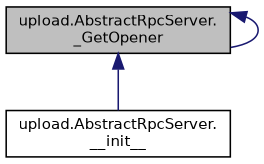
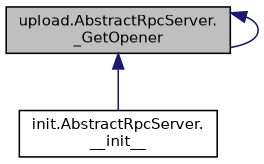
(118, 134) -> (118, 134)
